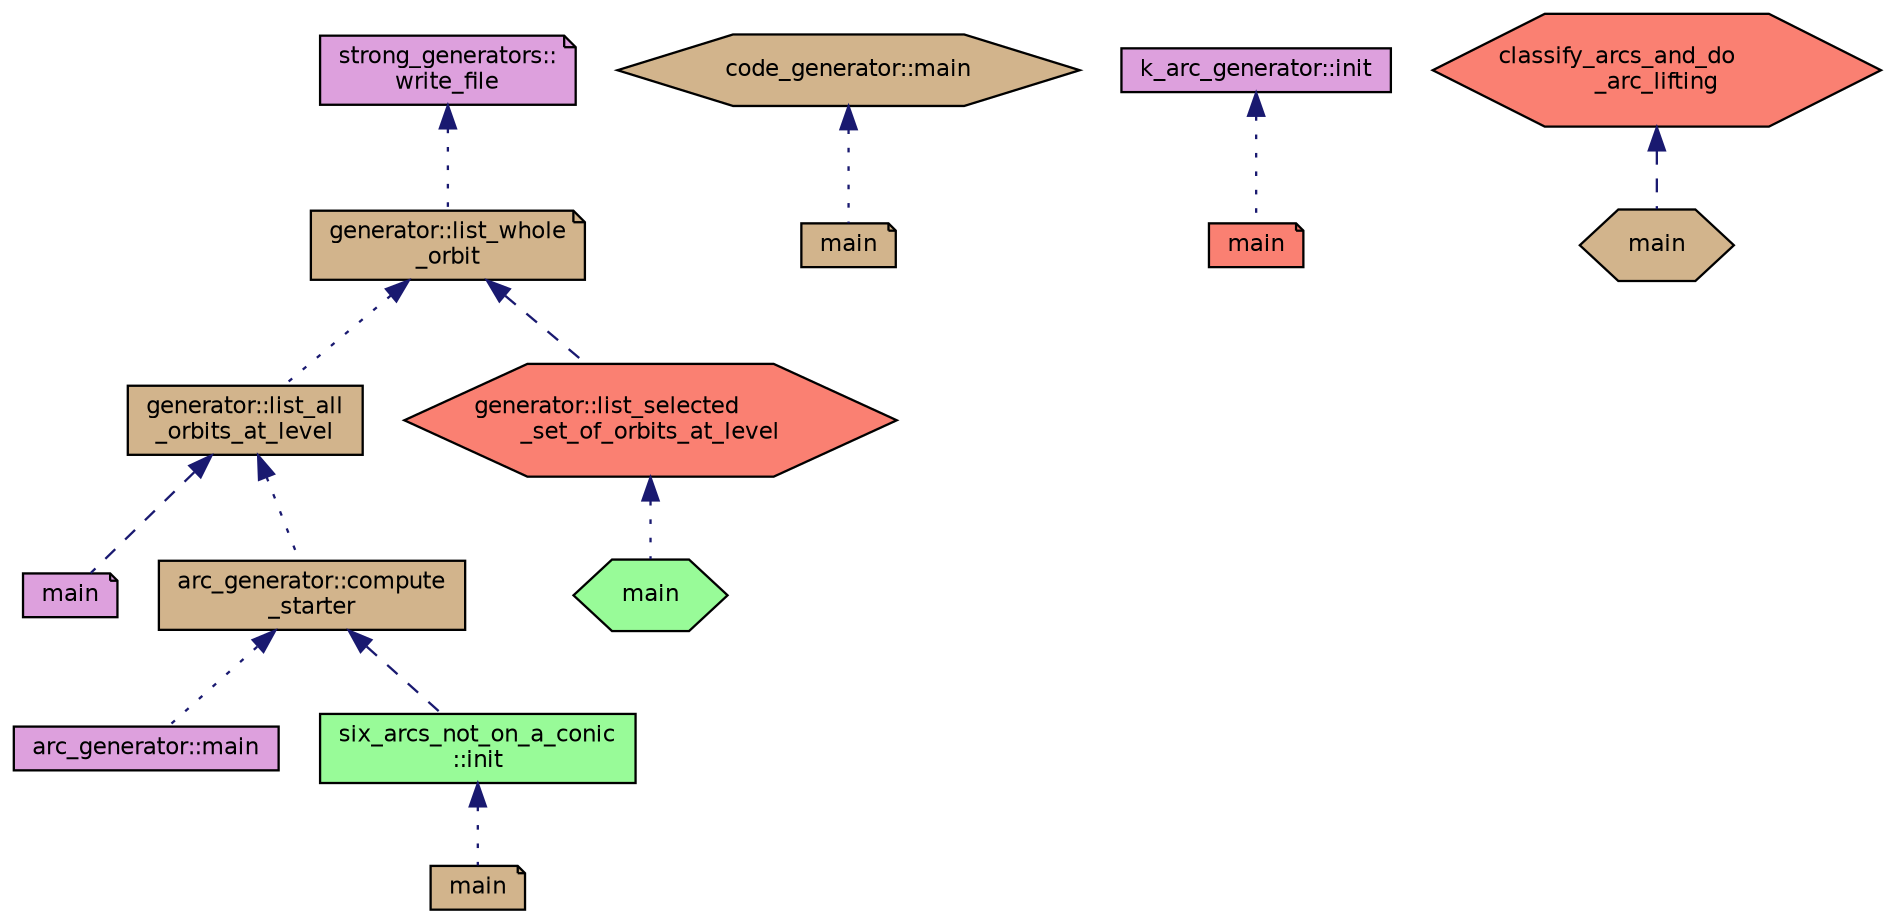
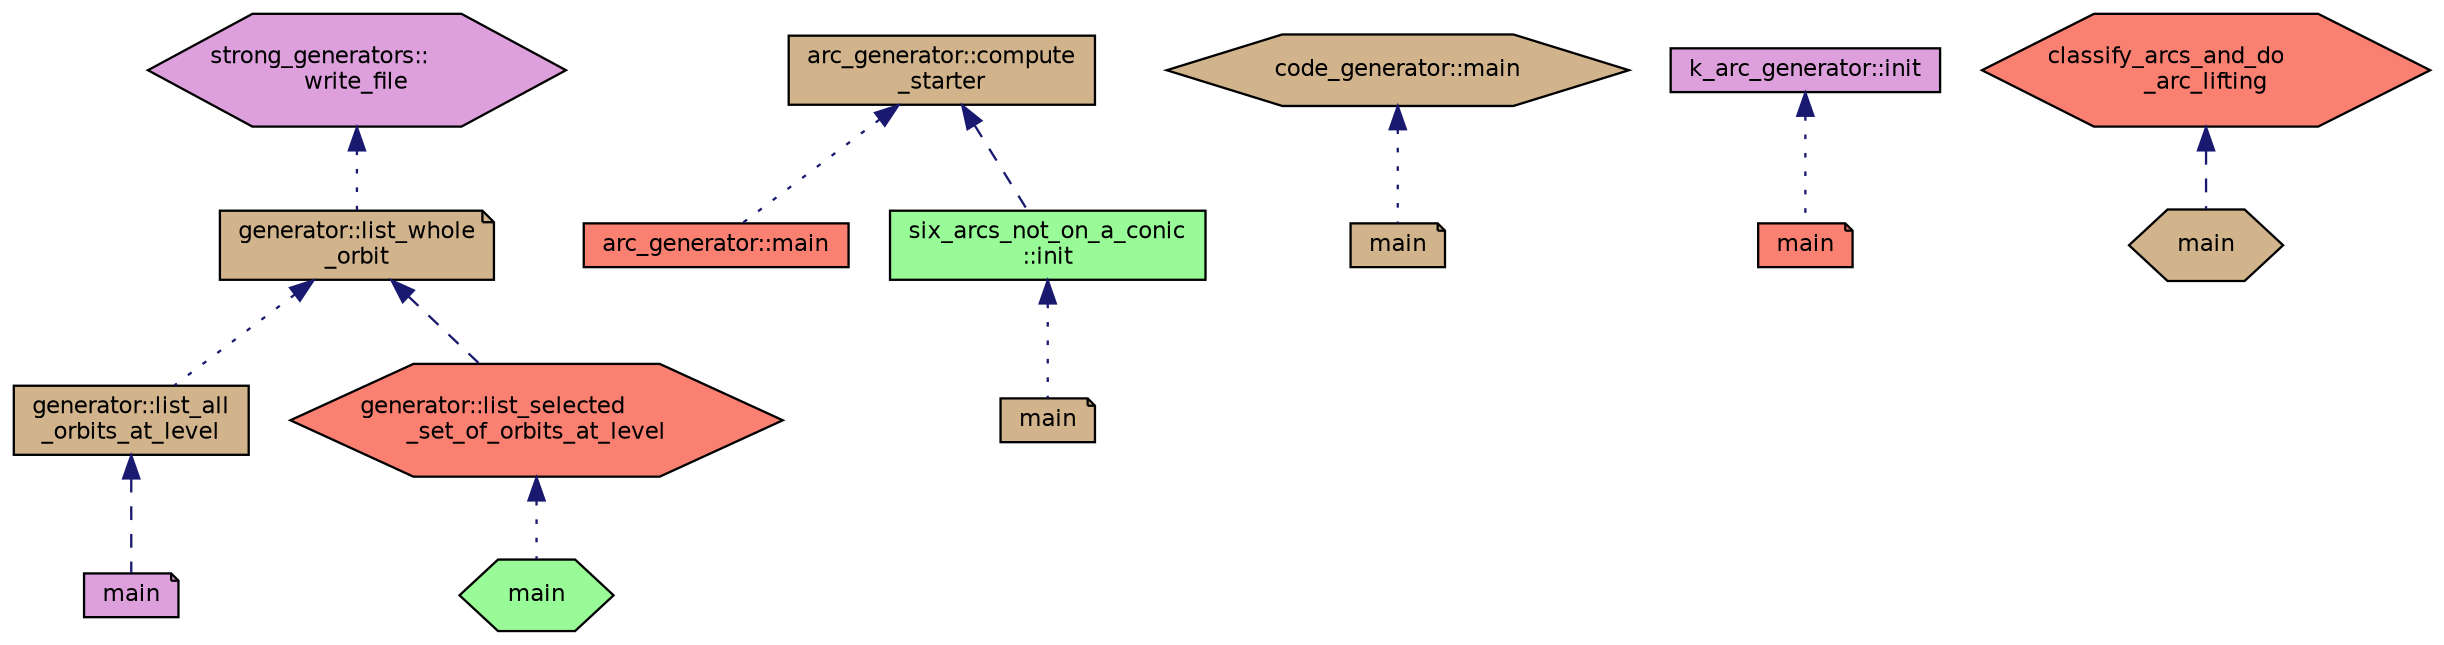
(448, 70) -> (357, 70)
(283, 519) -> none
(146, 748) -> (716, 245)
